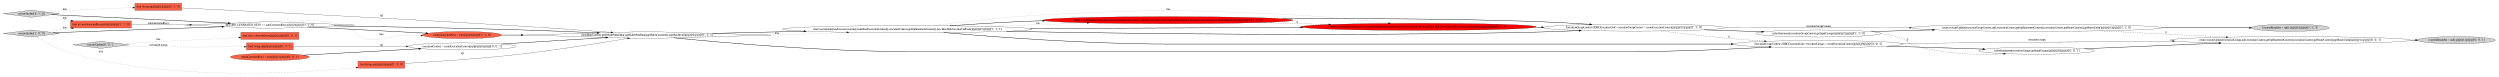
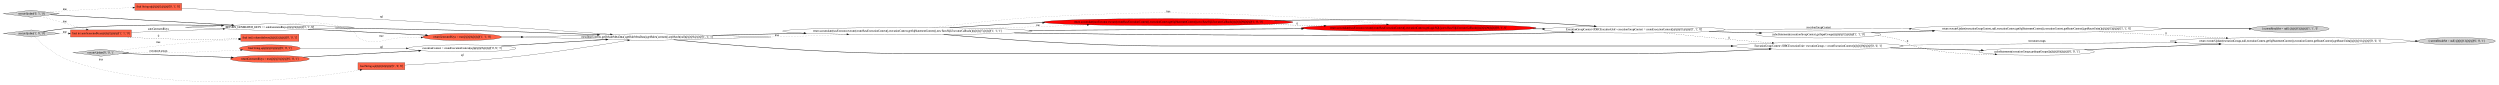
none -> (183, 39)
(270, 46) -> (270, 48)
none -> (177, 55)
